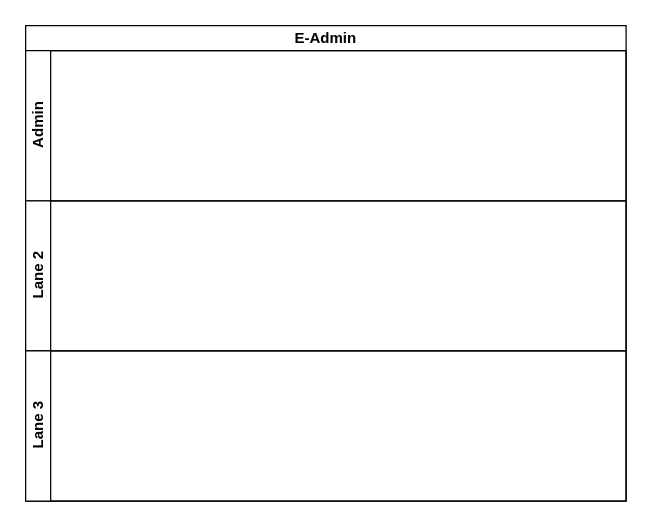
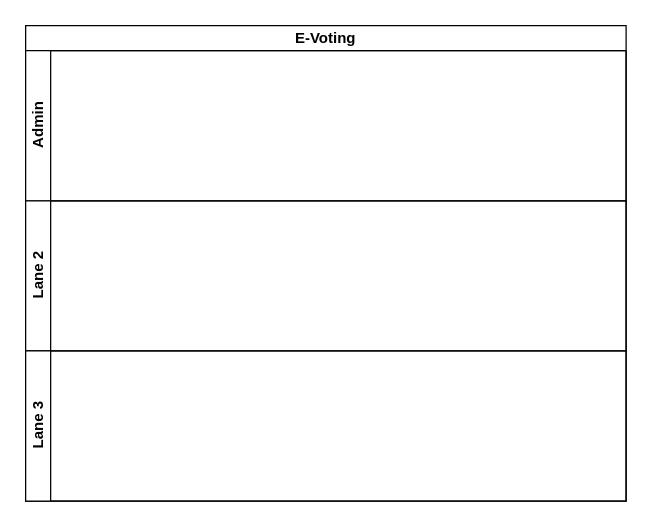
(326, 38) -> (326, 38)
